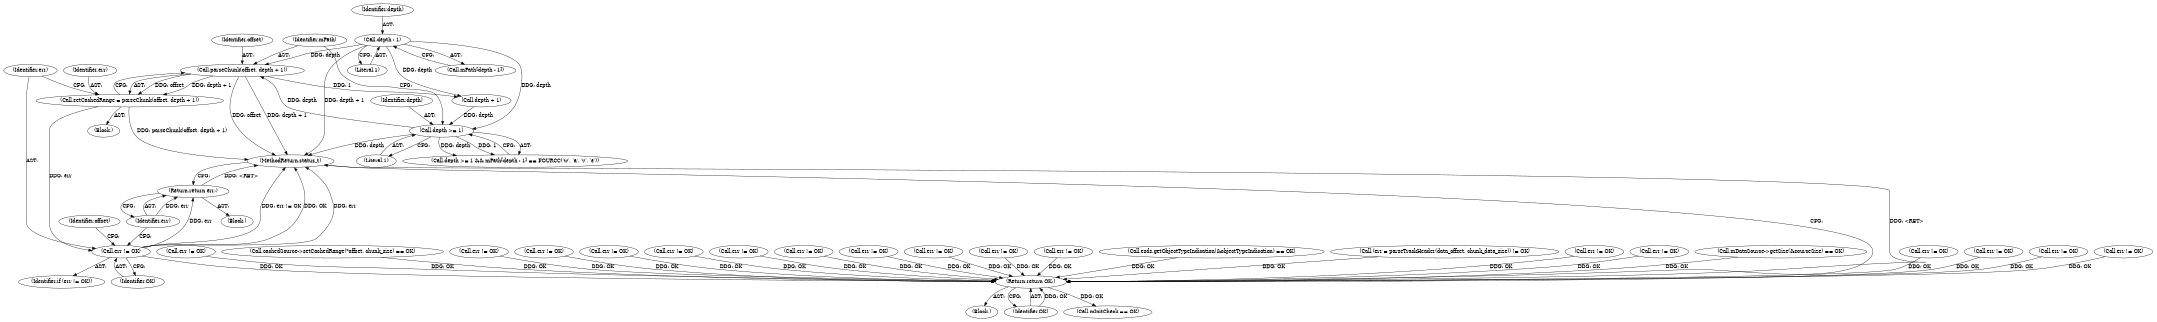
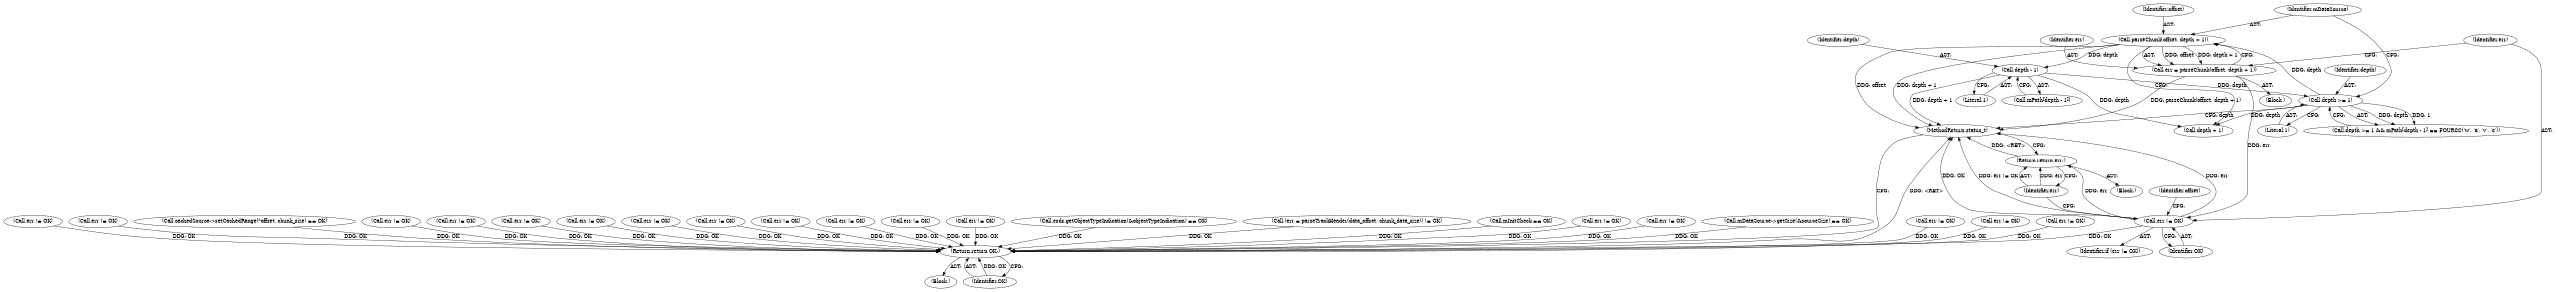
(315, 40) -> (2318, 10)
(315, 52) -> (2084, 56)
(342, 86) -> (2162, 86)
(130, 101) -> (2204, 70)
(463, 115) -> (2249, 114)
(370, 146) -> (2219, 116)
(1071, 295) -> (1253, 242)
